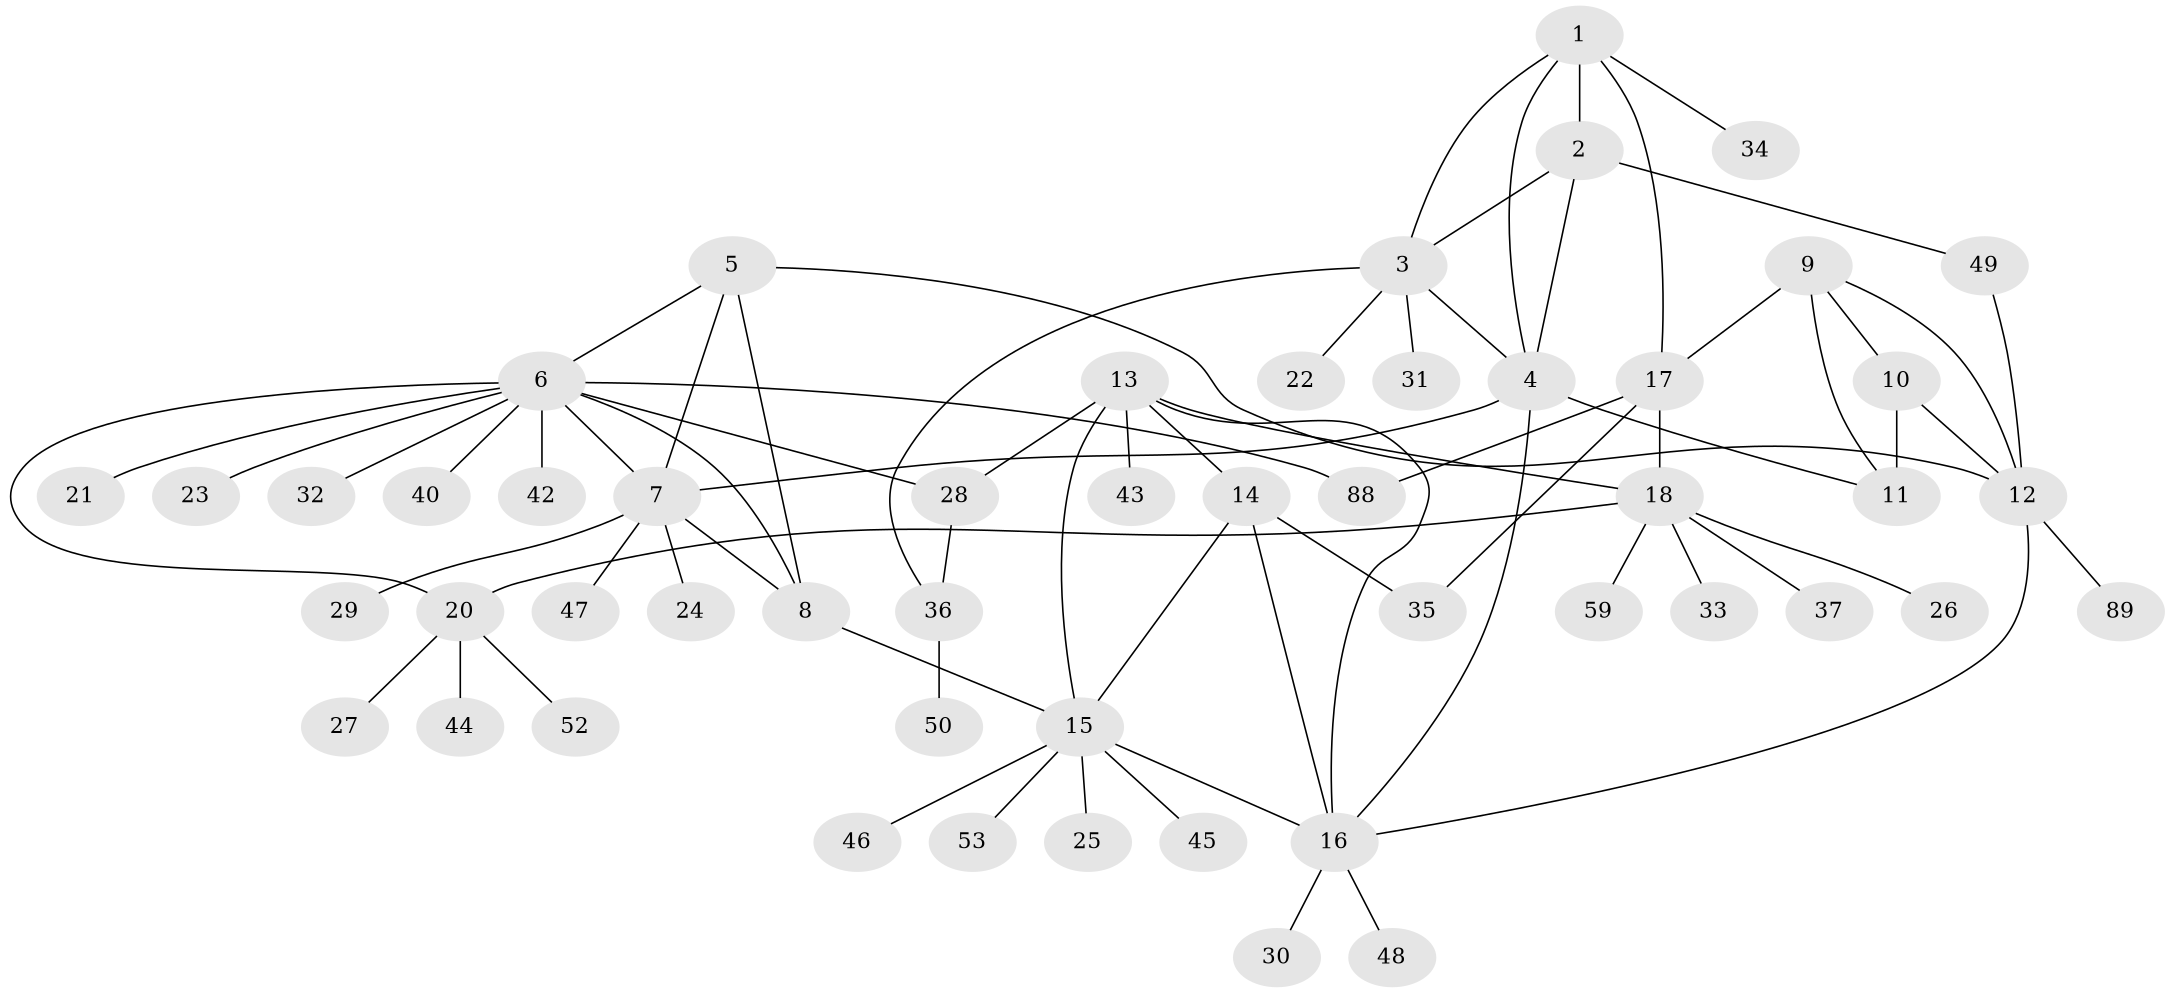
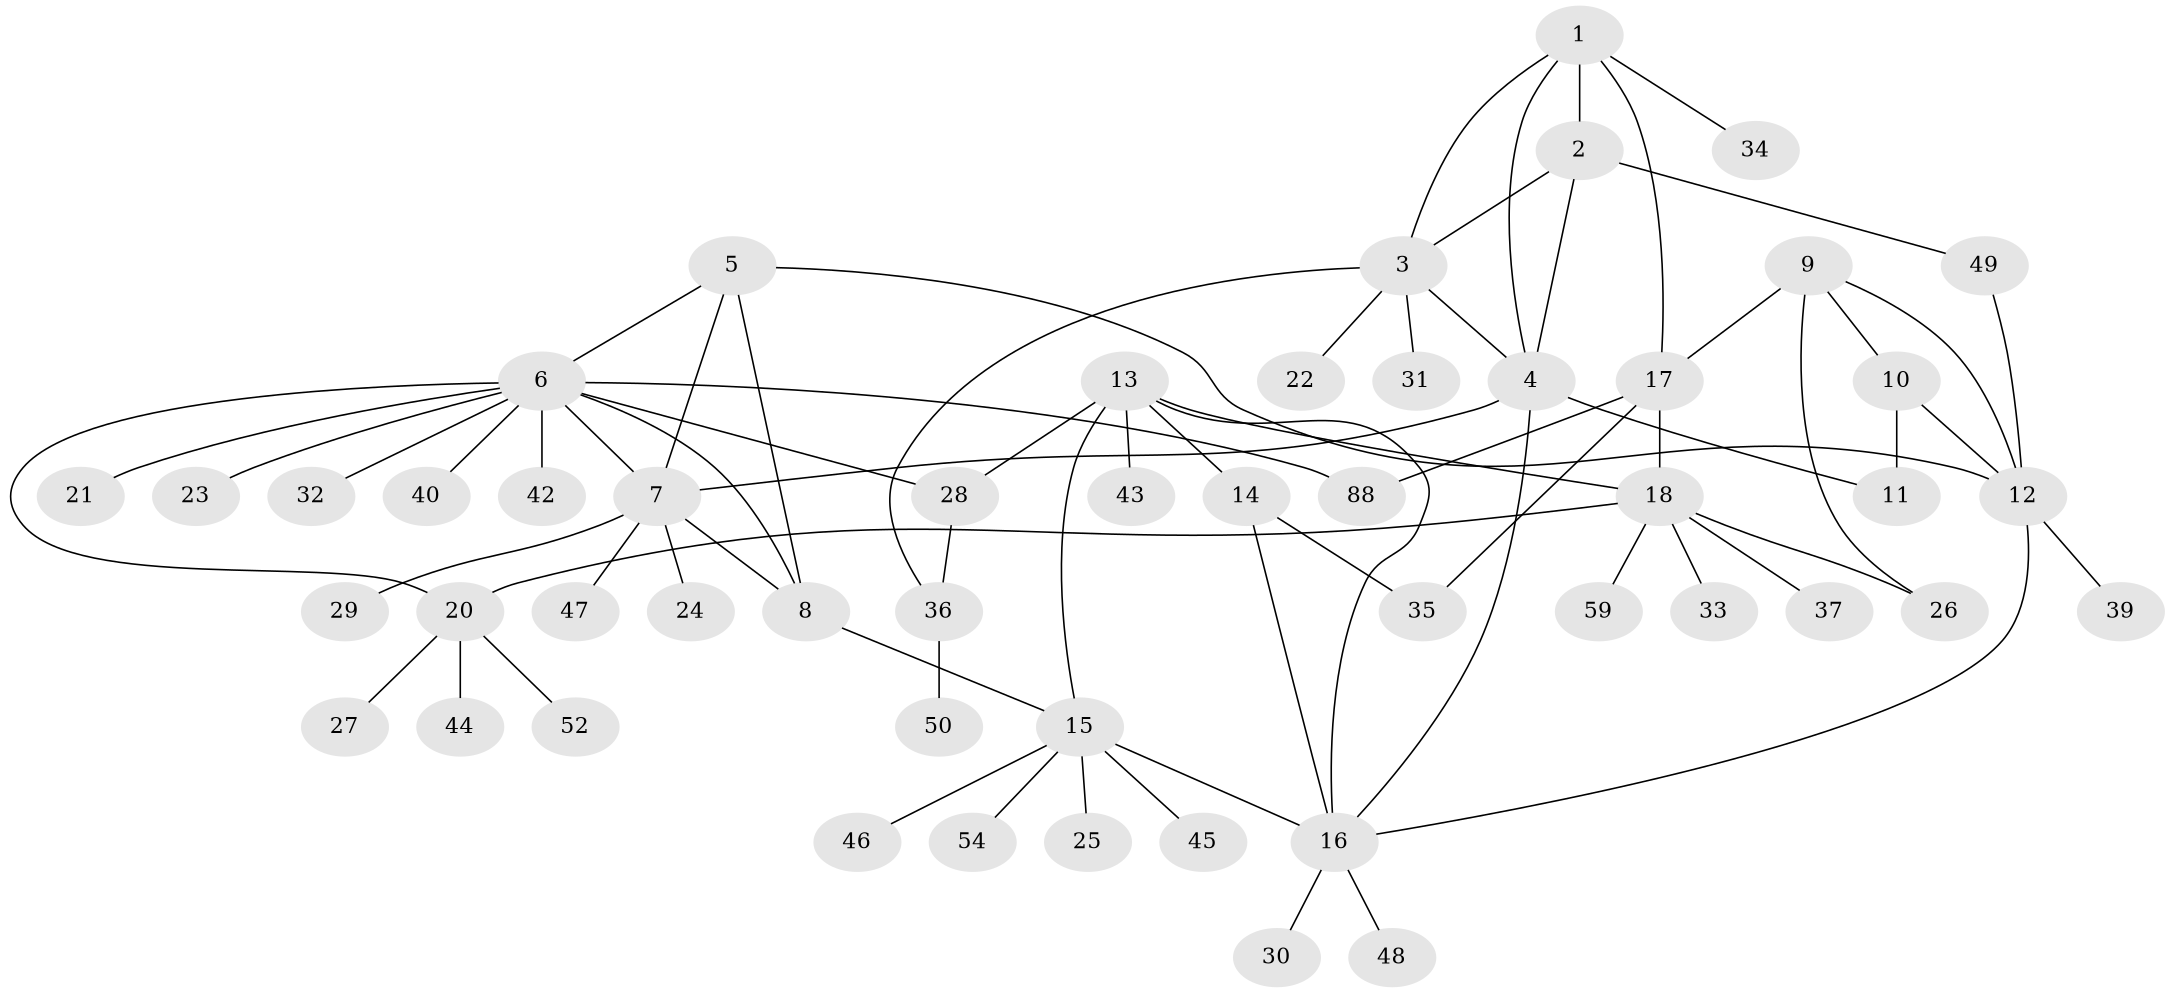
(1831, 388) -> (1813, 462)
(1163, 612) -> none
(2121, 612) -> (2121, 612)
(973, 842) -> (973, 842)
